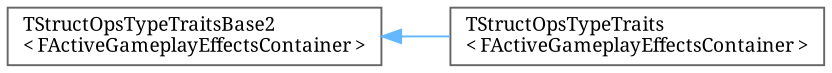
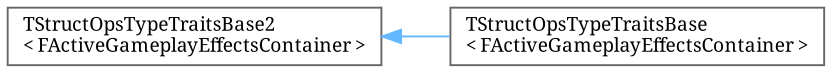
(637, 36) -> (637, 36)
